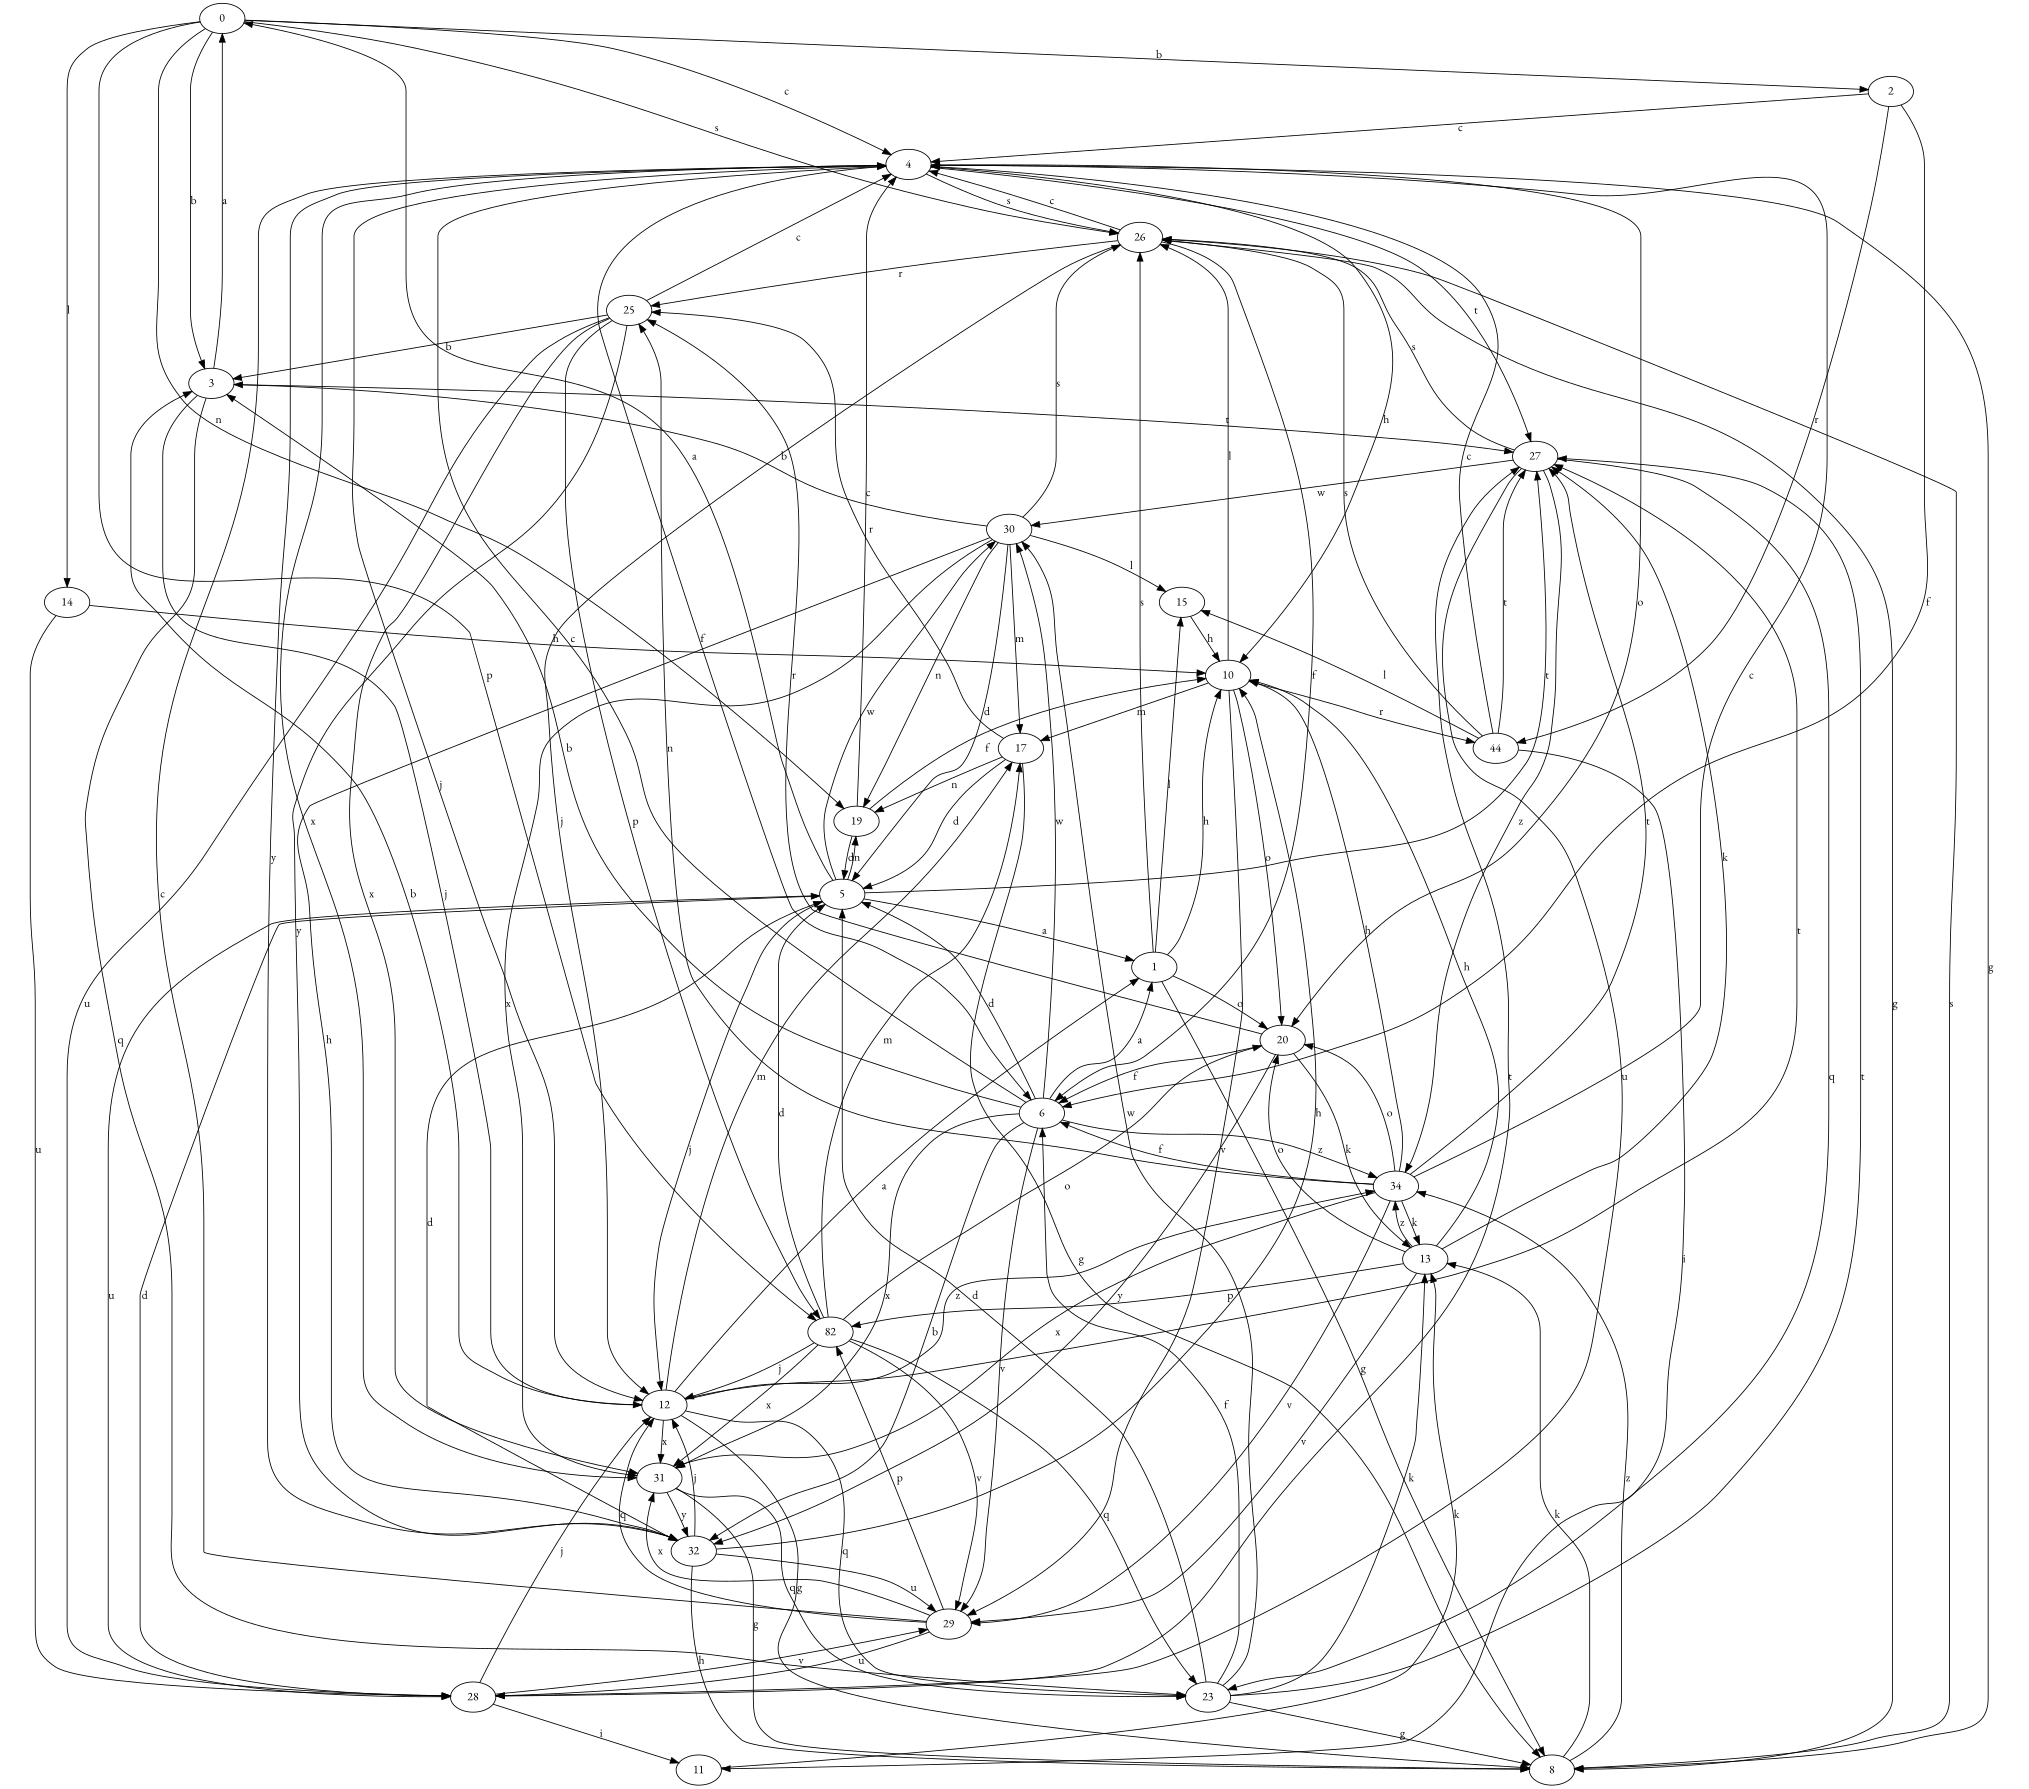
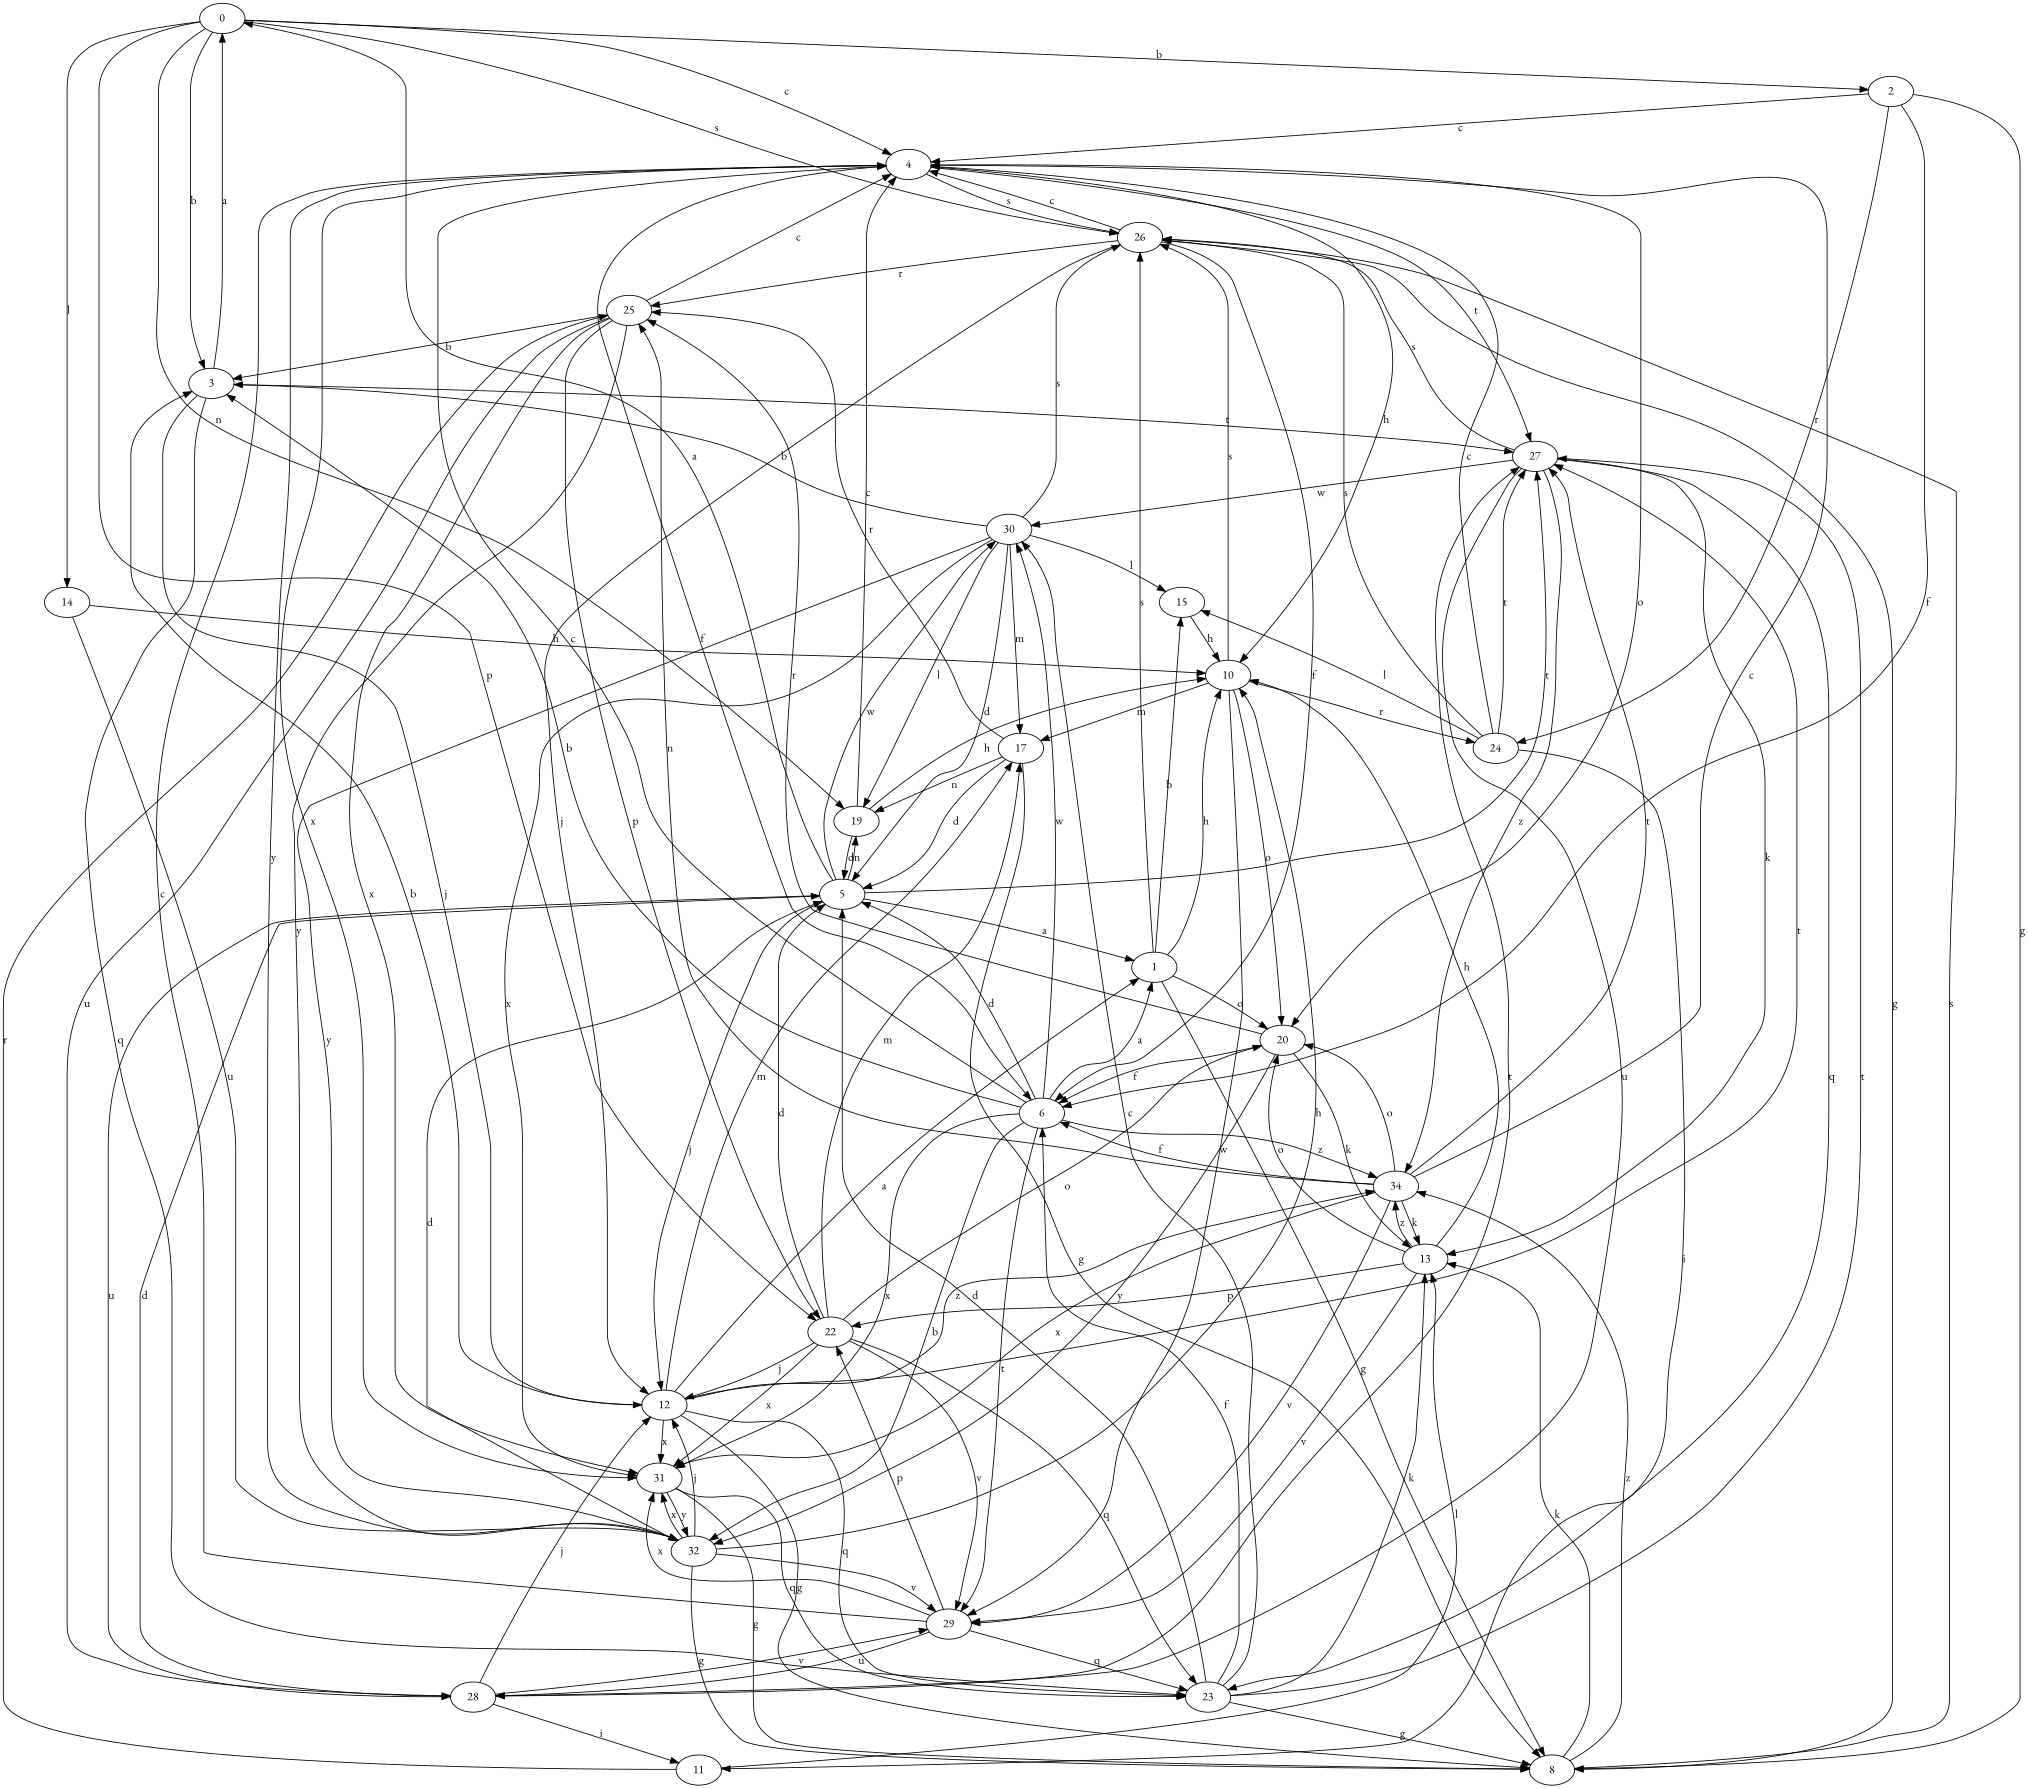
(1230, 456) -> (1230, 456)
(357, 540) -> none
(939, 675) -> (939, 675)
(1988, 688) -> (2020, 1088)
(987, 748) -> (987, 748)
(1496, 748) -> (1496, 748)
(1169, 785) -> (1169, 785)
(1725, 909) -> (1765, 880)
(1361, 913) -> none
(329, 1040) -> (329, 1040)
(1131, 1113) -> (1131, 1113)
(1224, 1150) -> (1224, 1150)
none -> (3, 1229)
(830, 1332) -> (830, 1332)
(35, 1336) -> (236, 1260)
(1003, 1369) -> (1003, 1369)
(1457, 1515) -> (1457, 1515)
none -> (671, 1521)
(914, 1588) -> (914, 1588)
(706, 1594) -> (1074, 1659)
(702, 1661) -> (702, 1661)
